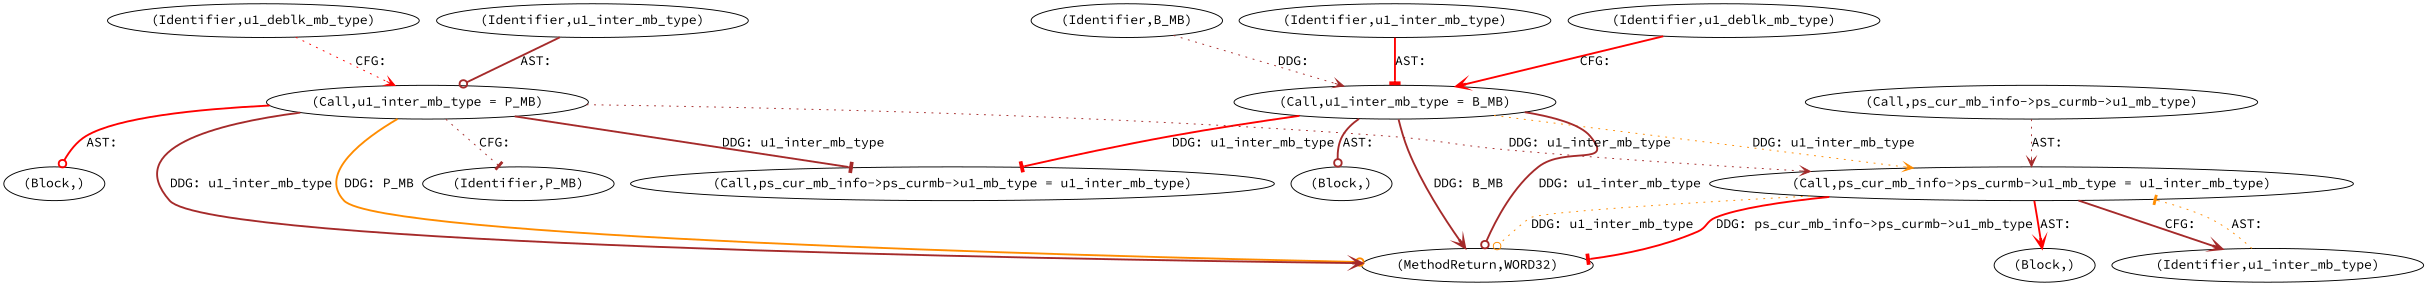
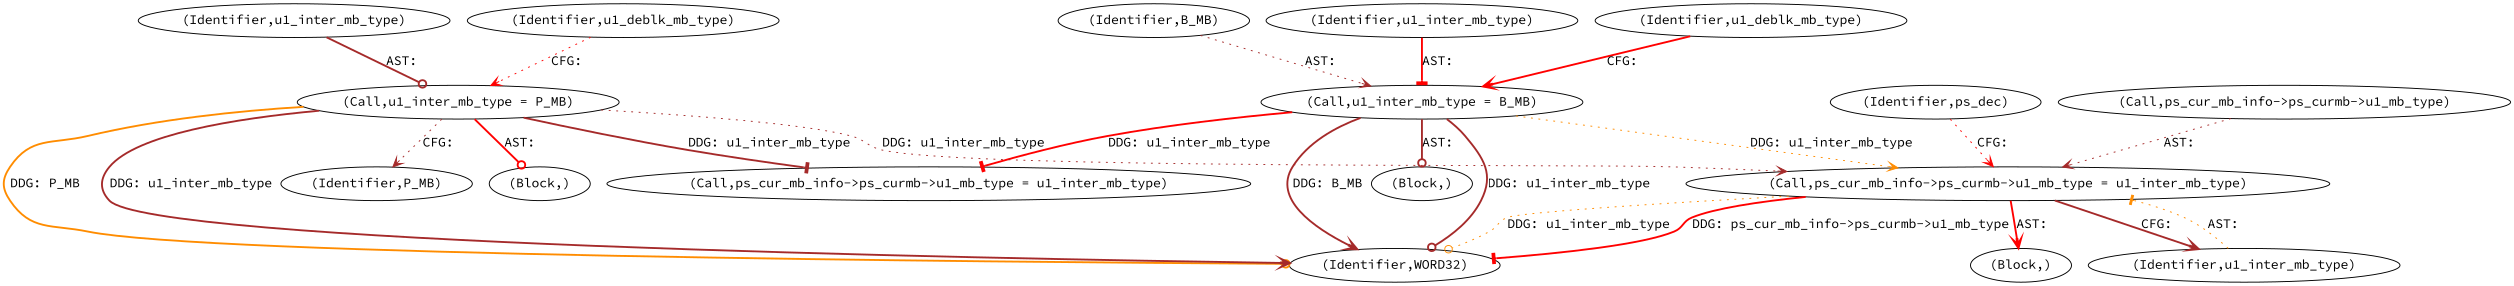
(1297, 61) -> (1324, 61)
none -> (1936, 102)
(471, 141) -> (421, 140)
(1477, 265) -> (1395, 265)
